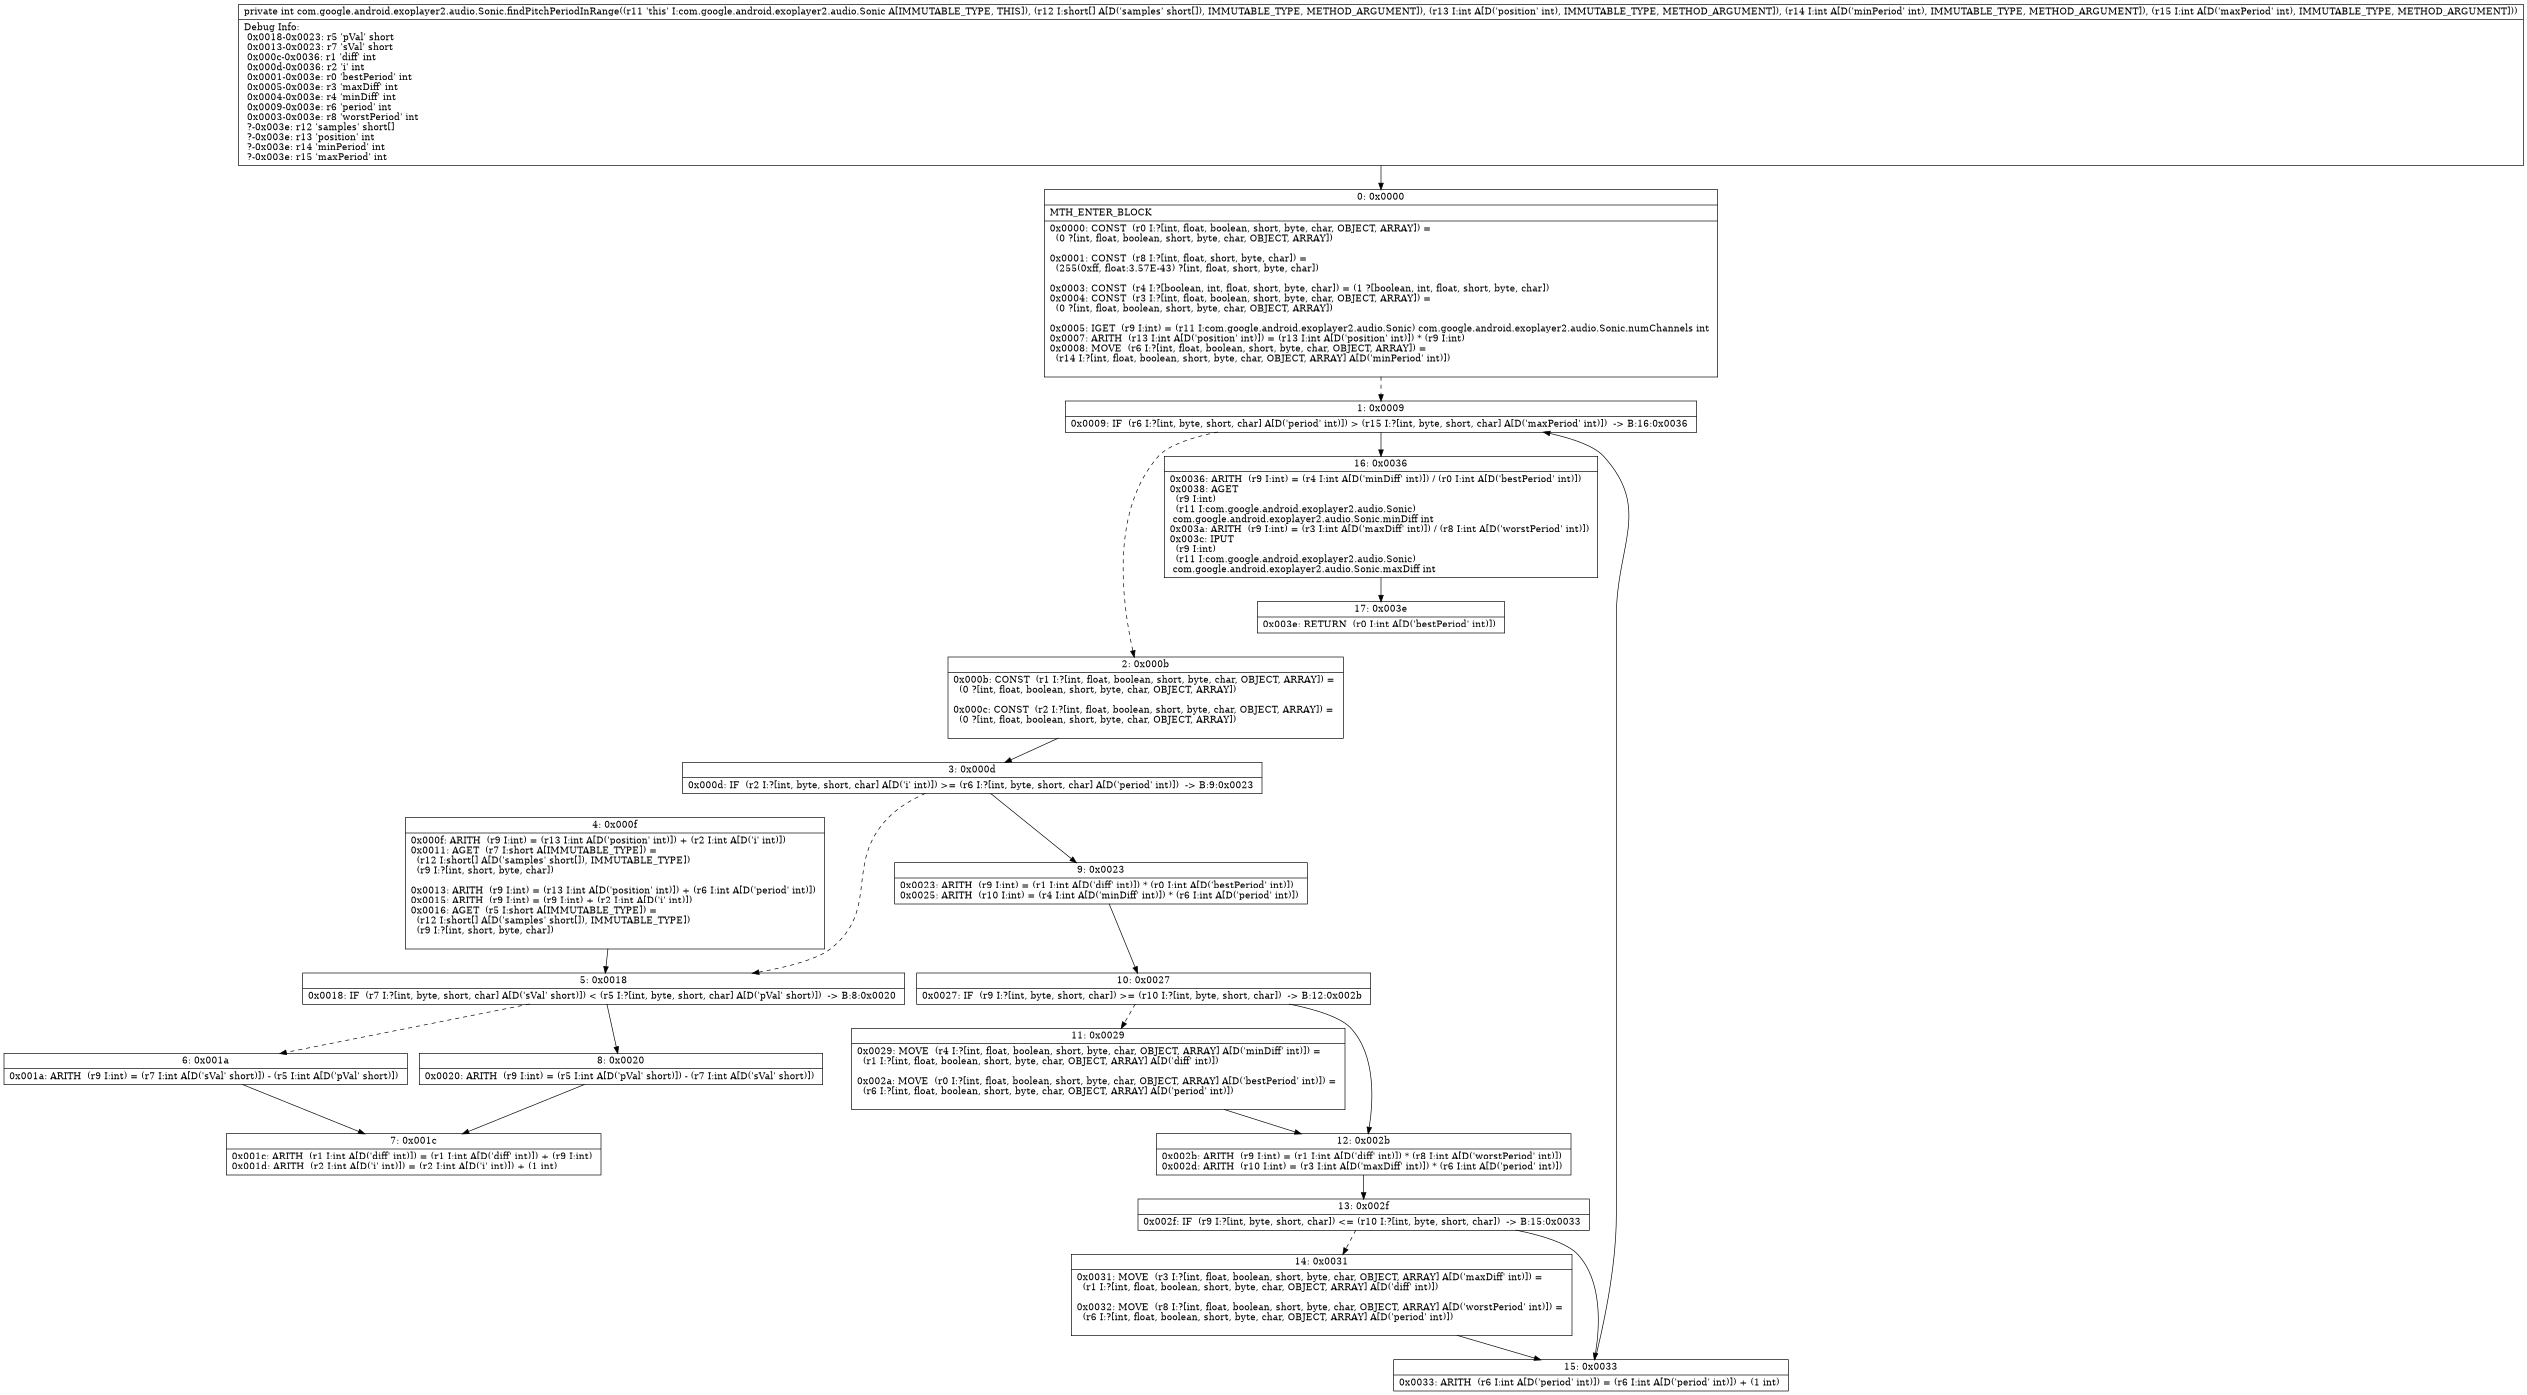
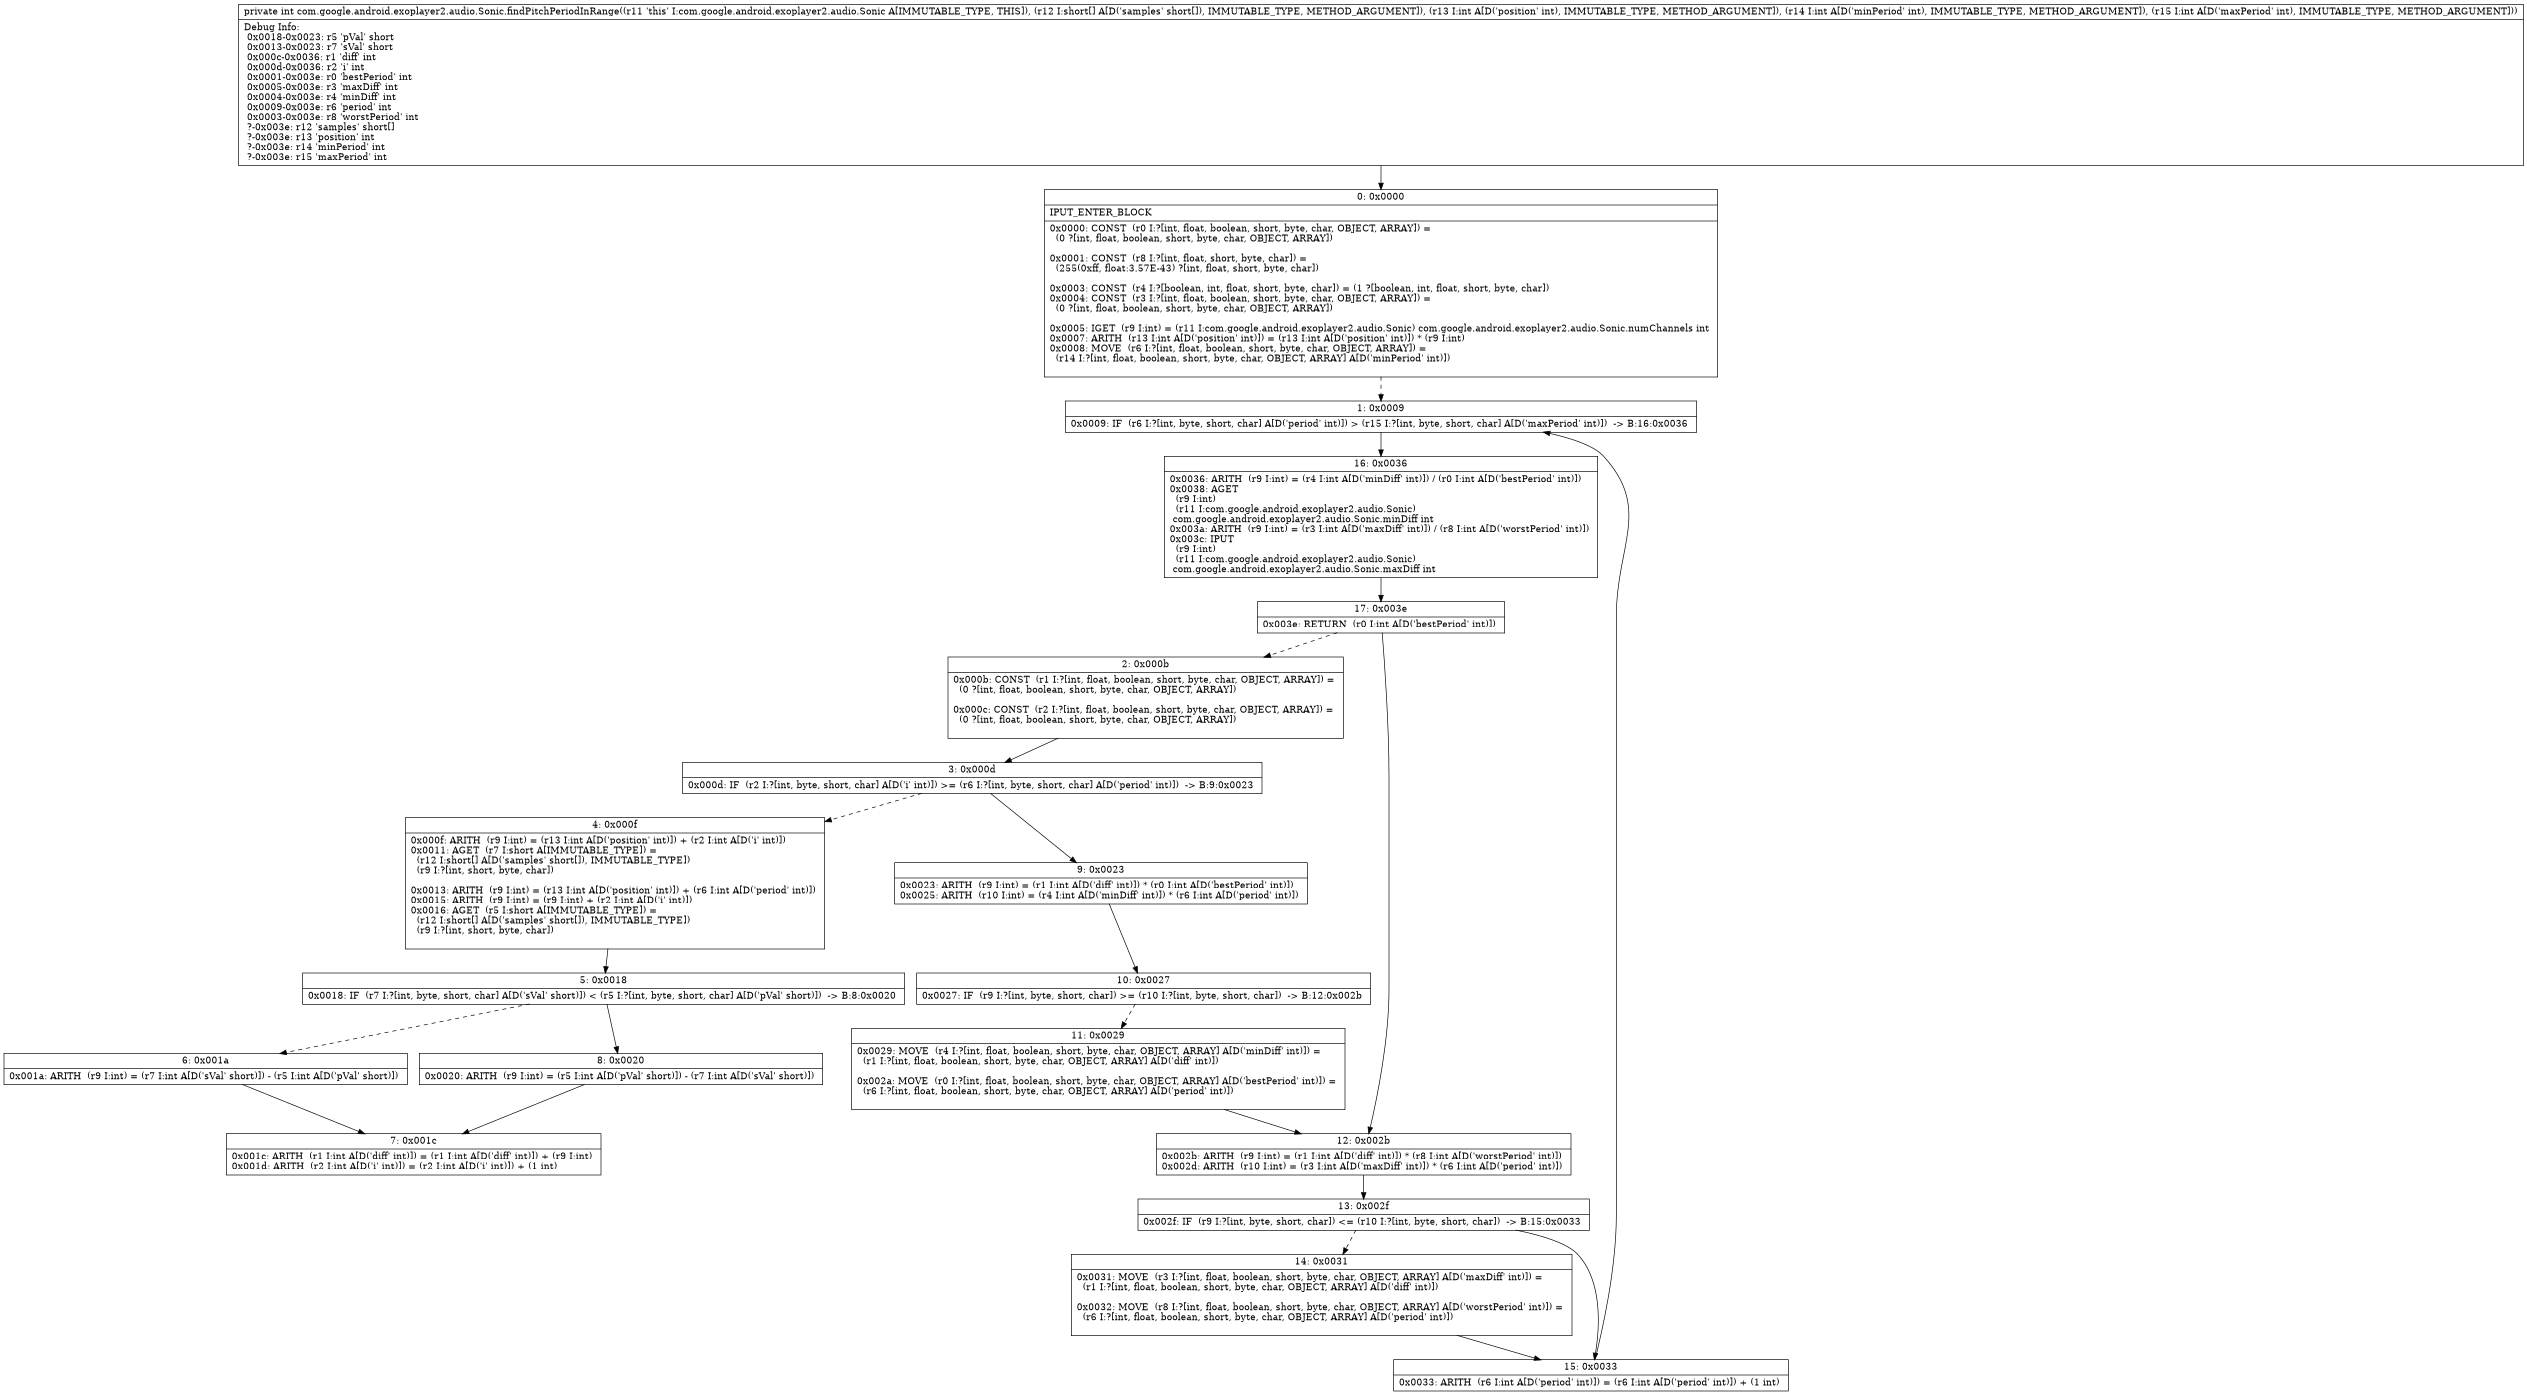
(1101, 213) -> (1101, 213)
(1129, 518) -> (1304, 644)
(859, 900) -> (877, 807)
(1361, 1043) -> (1389, 881)
